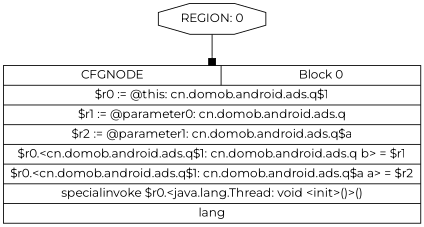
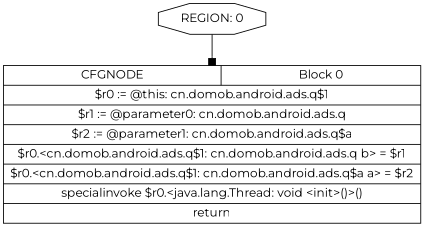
(212, 213) -> (212, 213)
